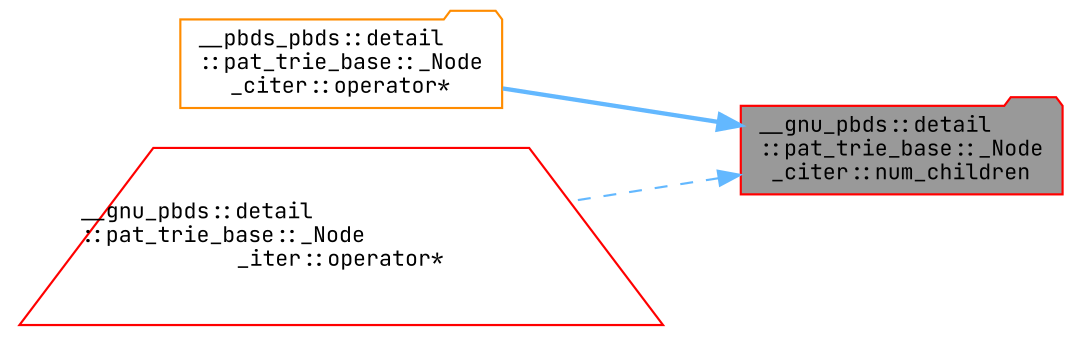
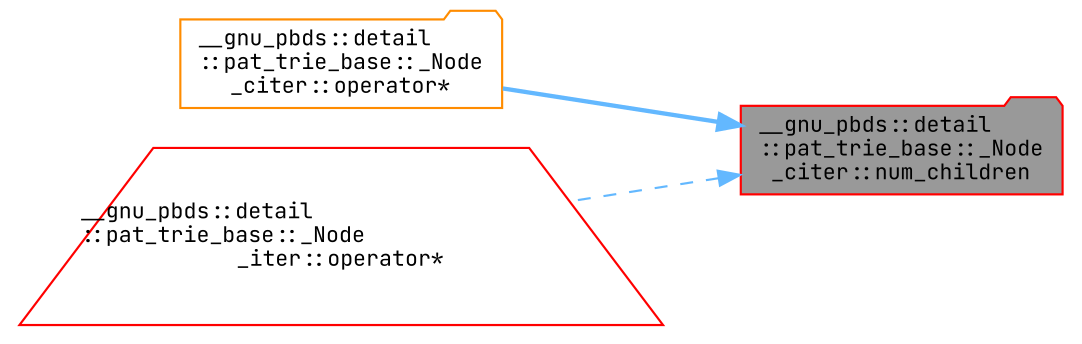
(341, 64) -> (341, 64)
